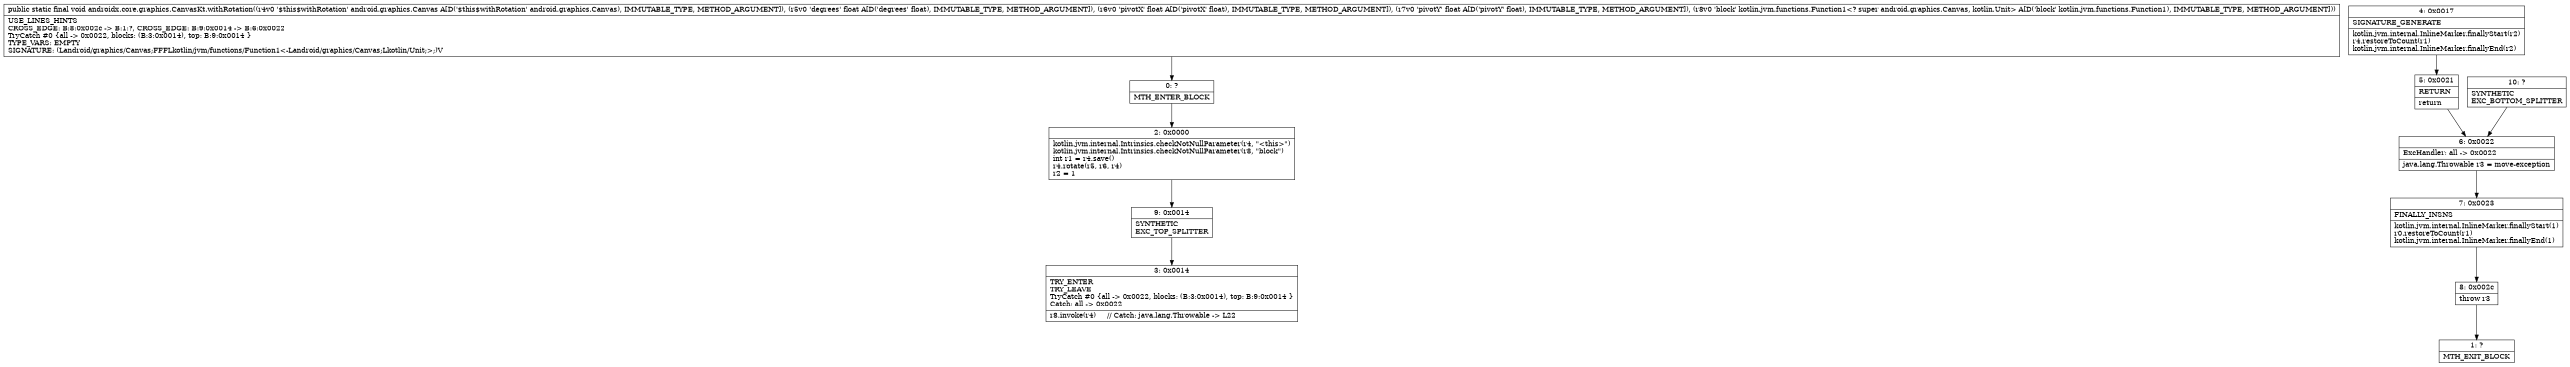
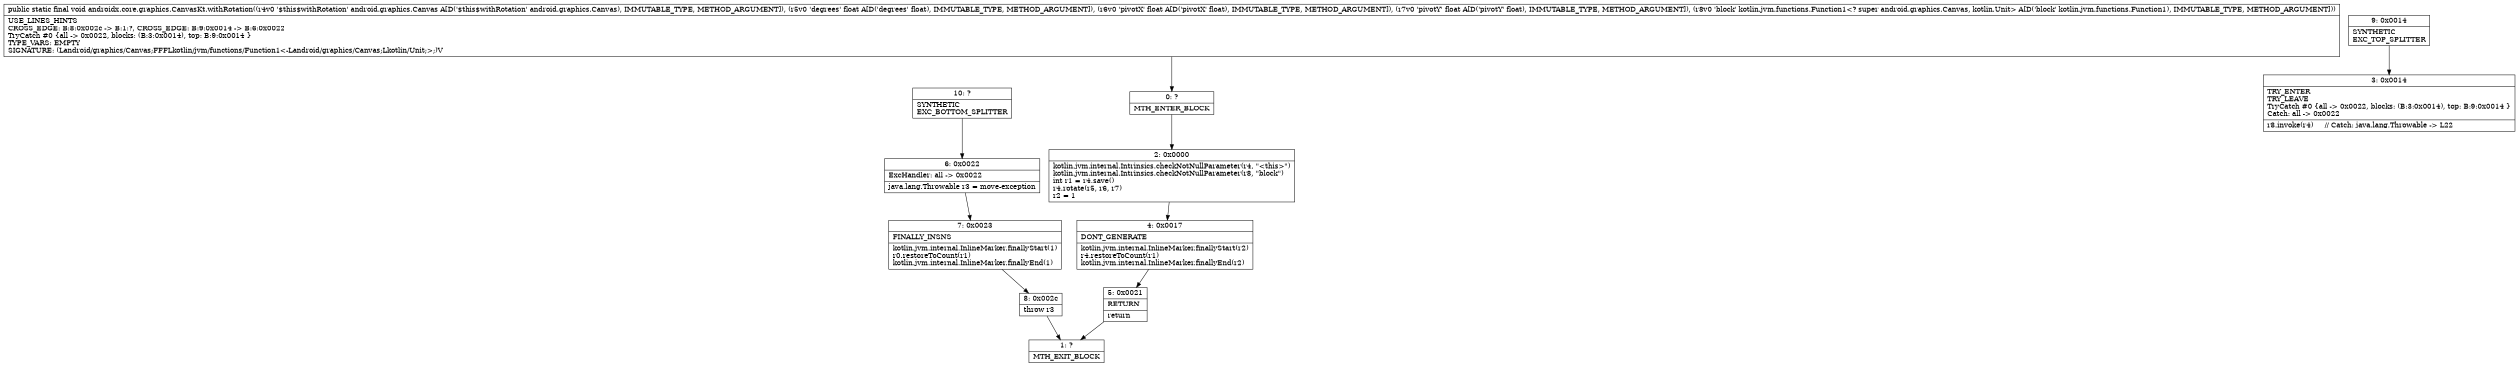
(2397, 23) -> (1114, 237)
(2455, 121) -> (1094, 329)
(1088, 166) -> (1088, 189)
(1172, 191) -> (1169, 209)
